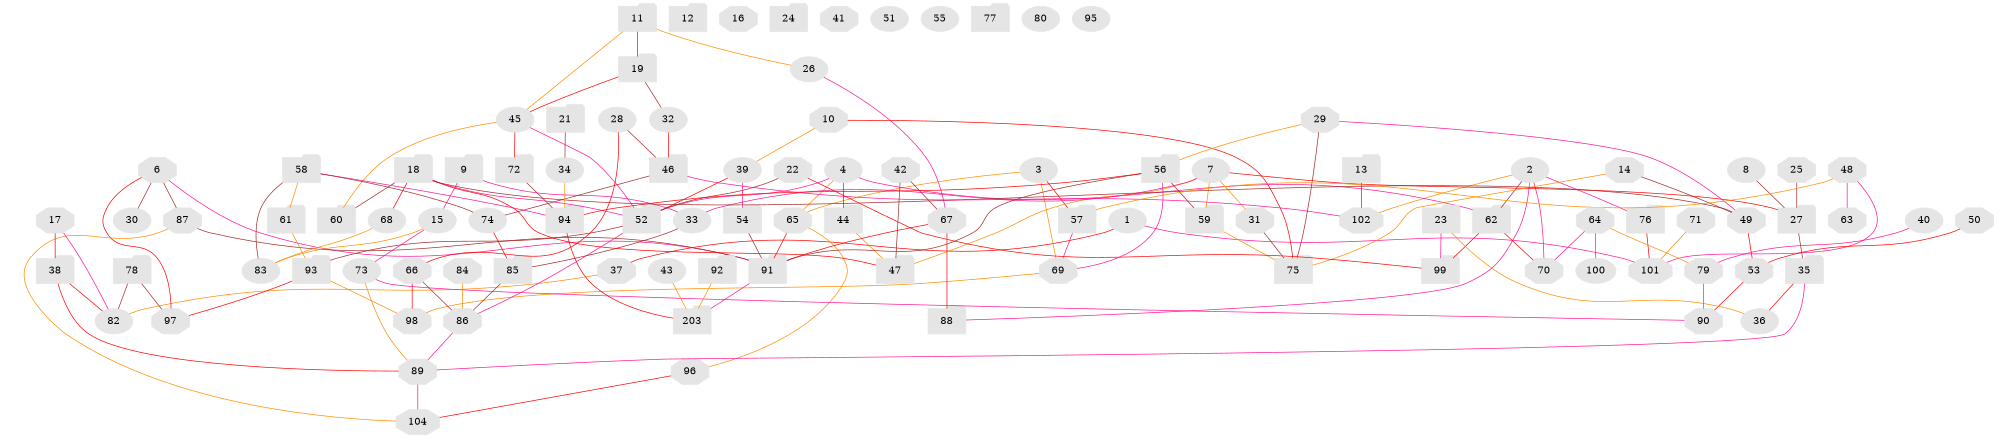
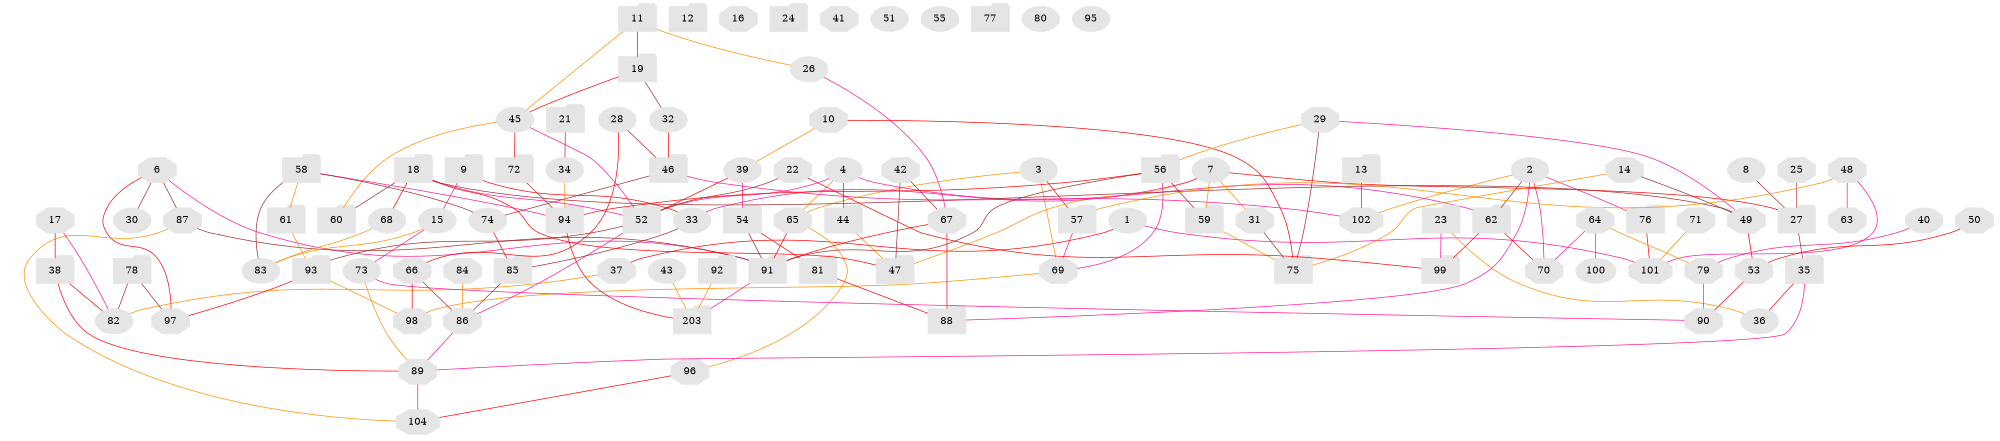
(595, 196) -> (595, 196)
none -> (818, 271)
